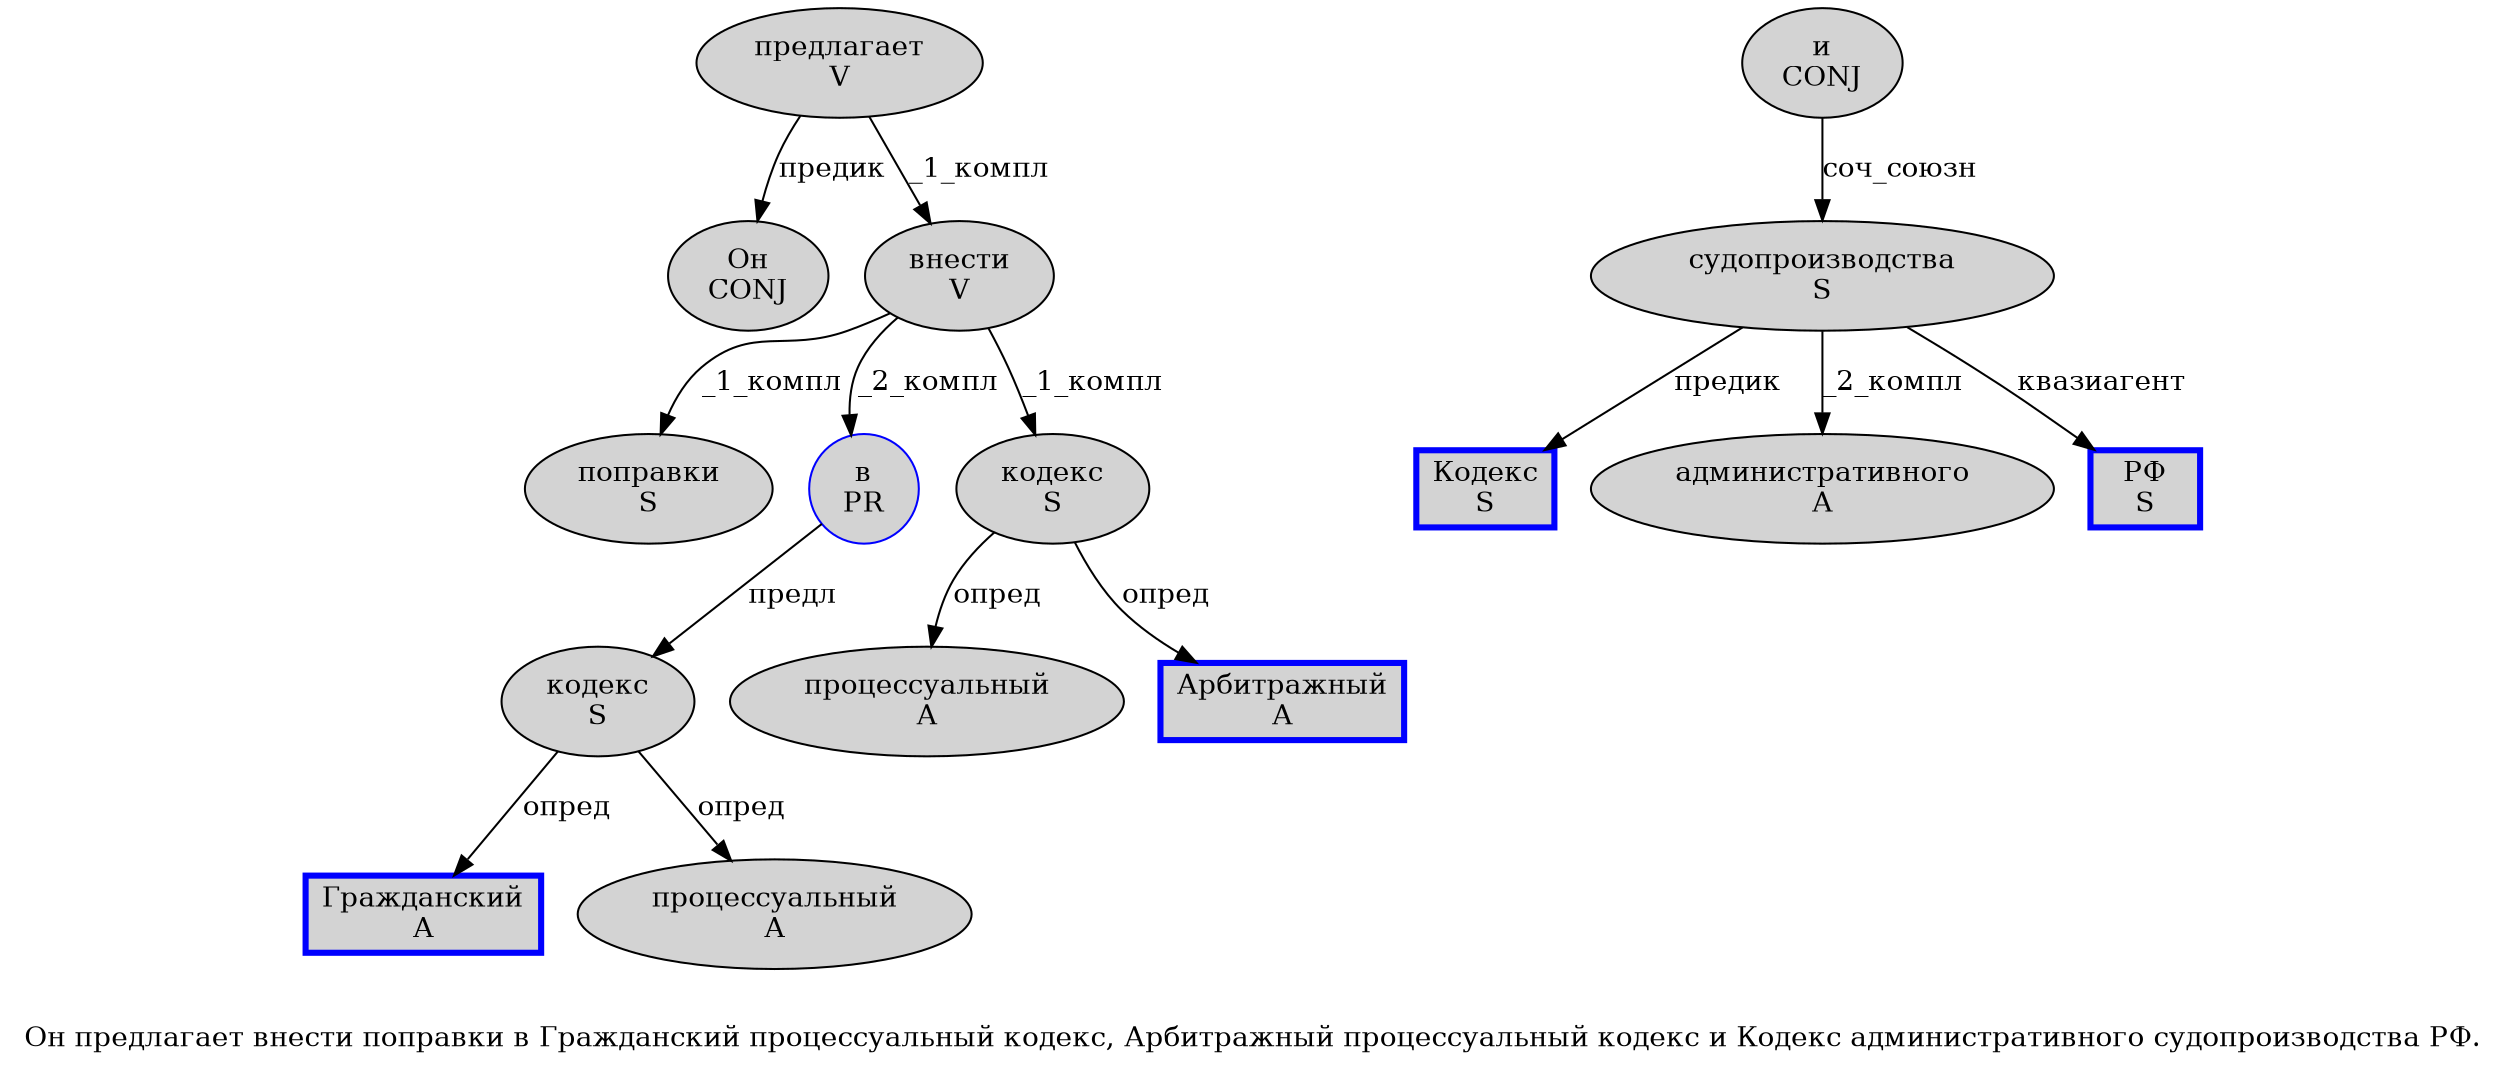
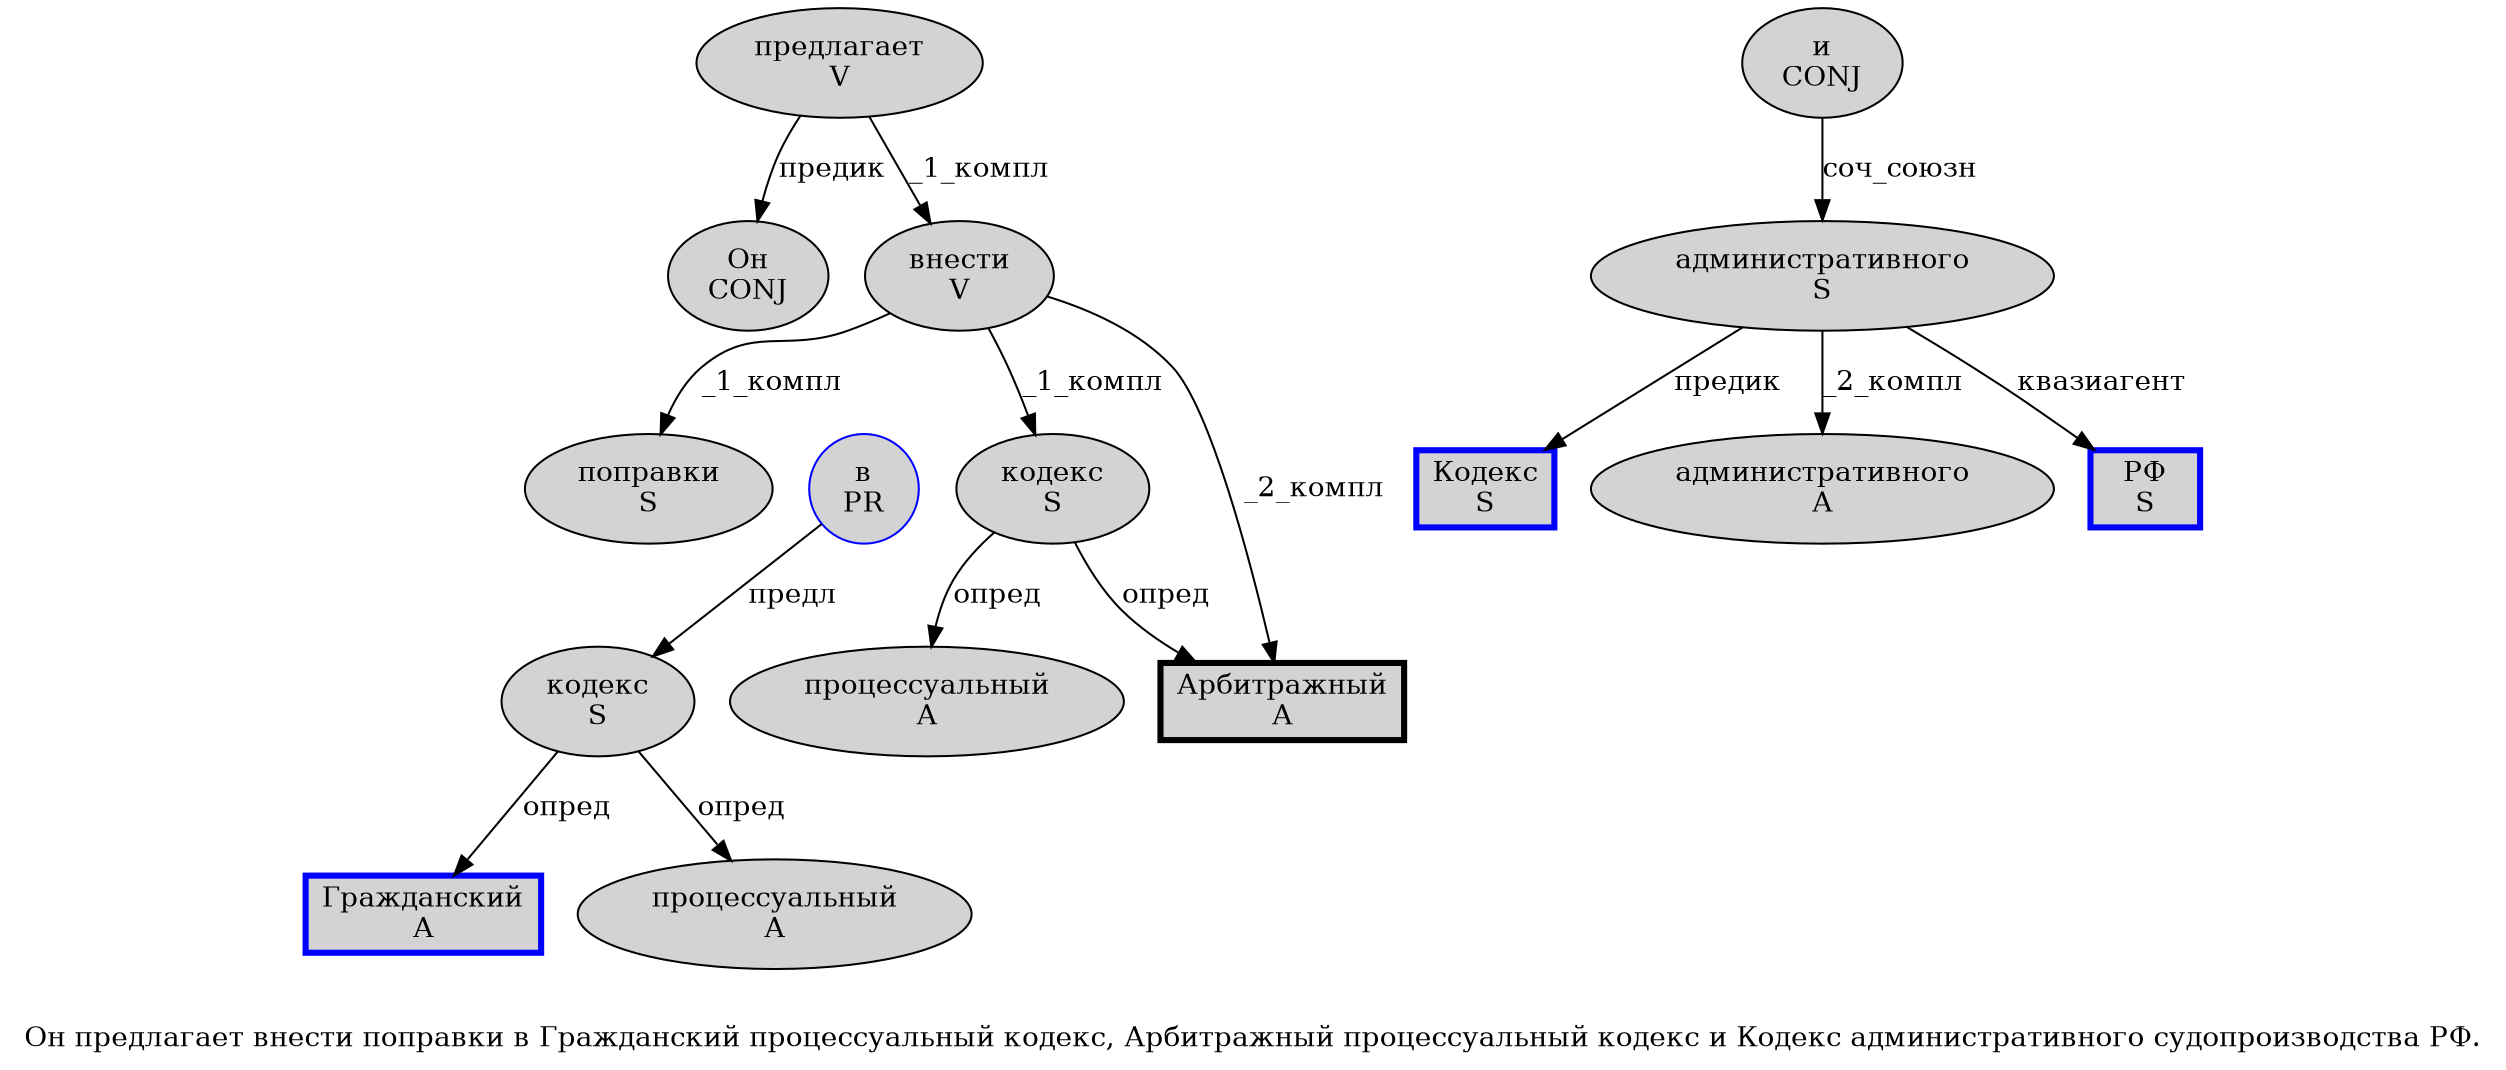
(1822, 276) -> (1822, 276)
(861, 360) -> (1207, 432)
(1282, 702) -> (1282, 702)
